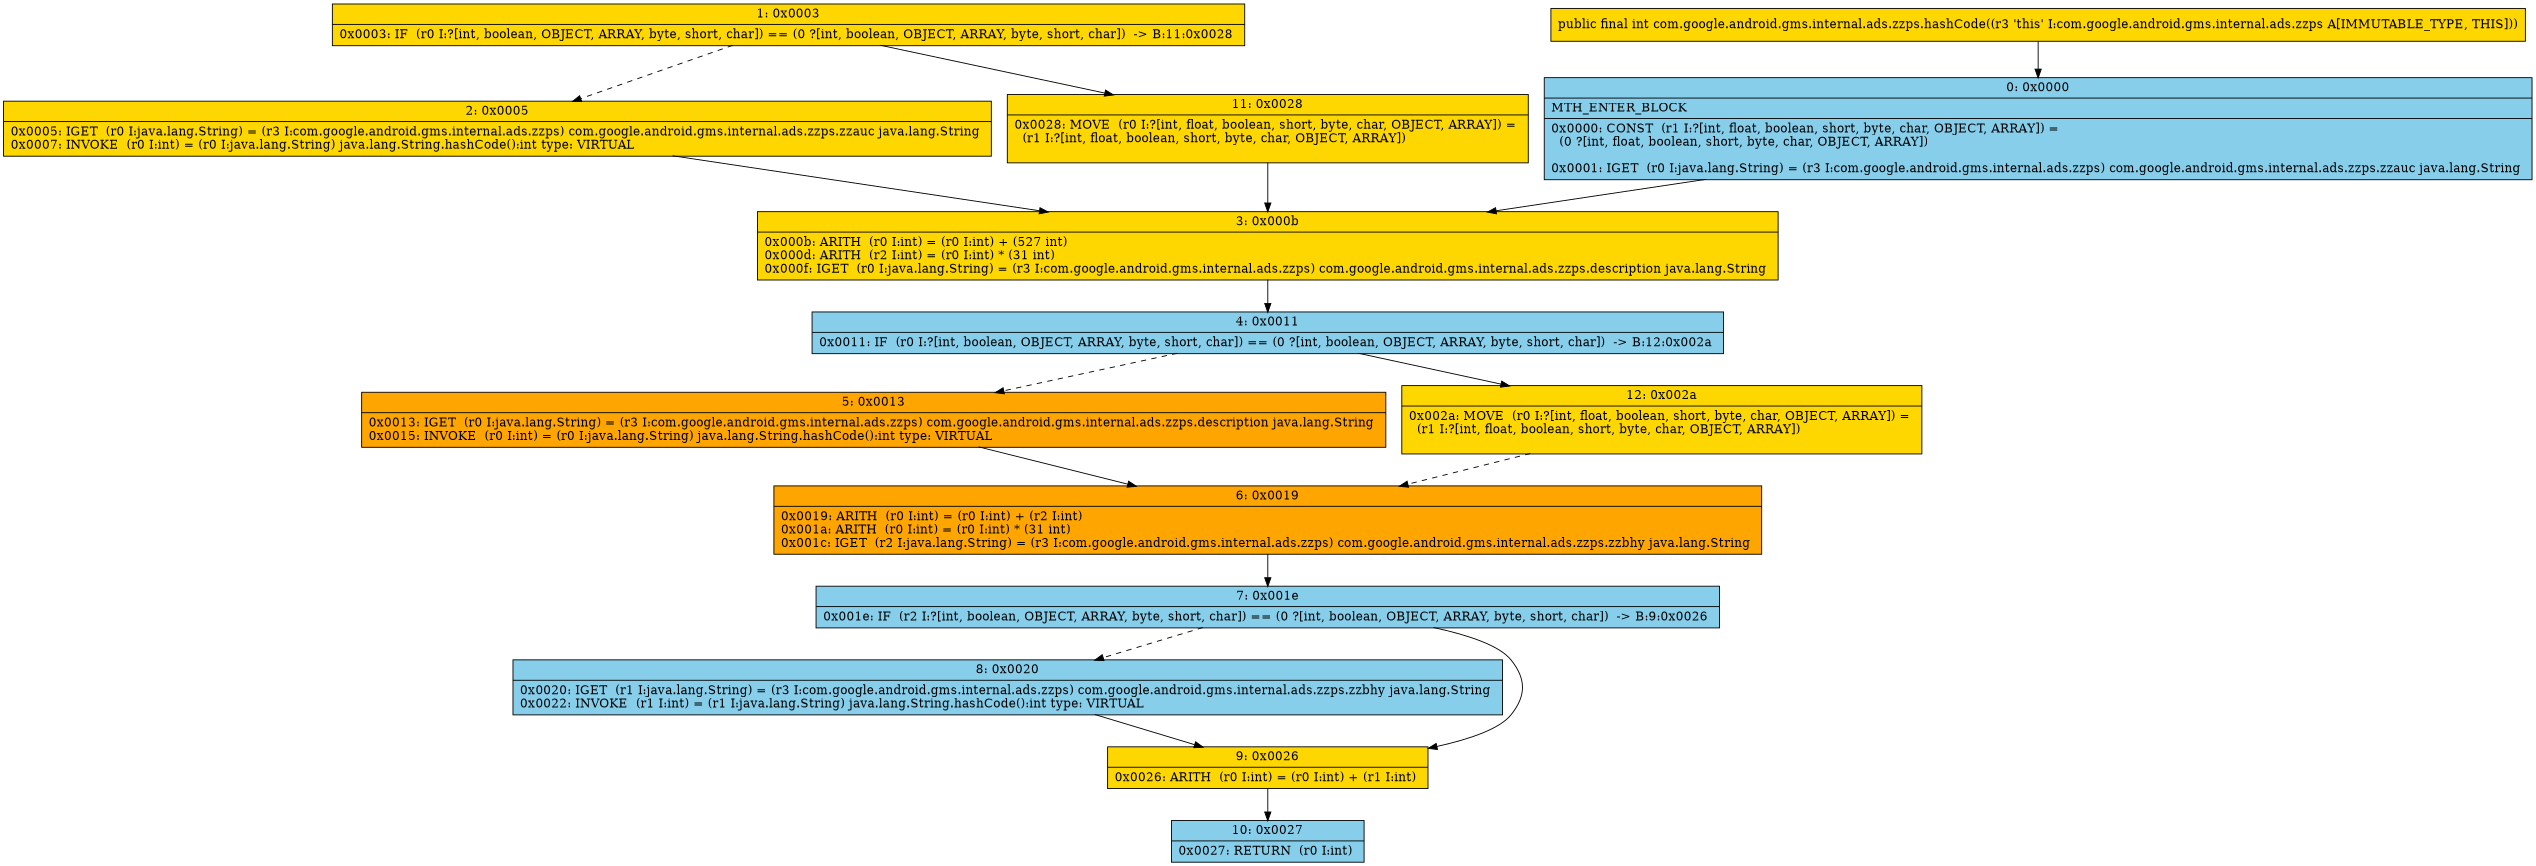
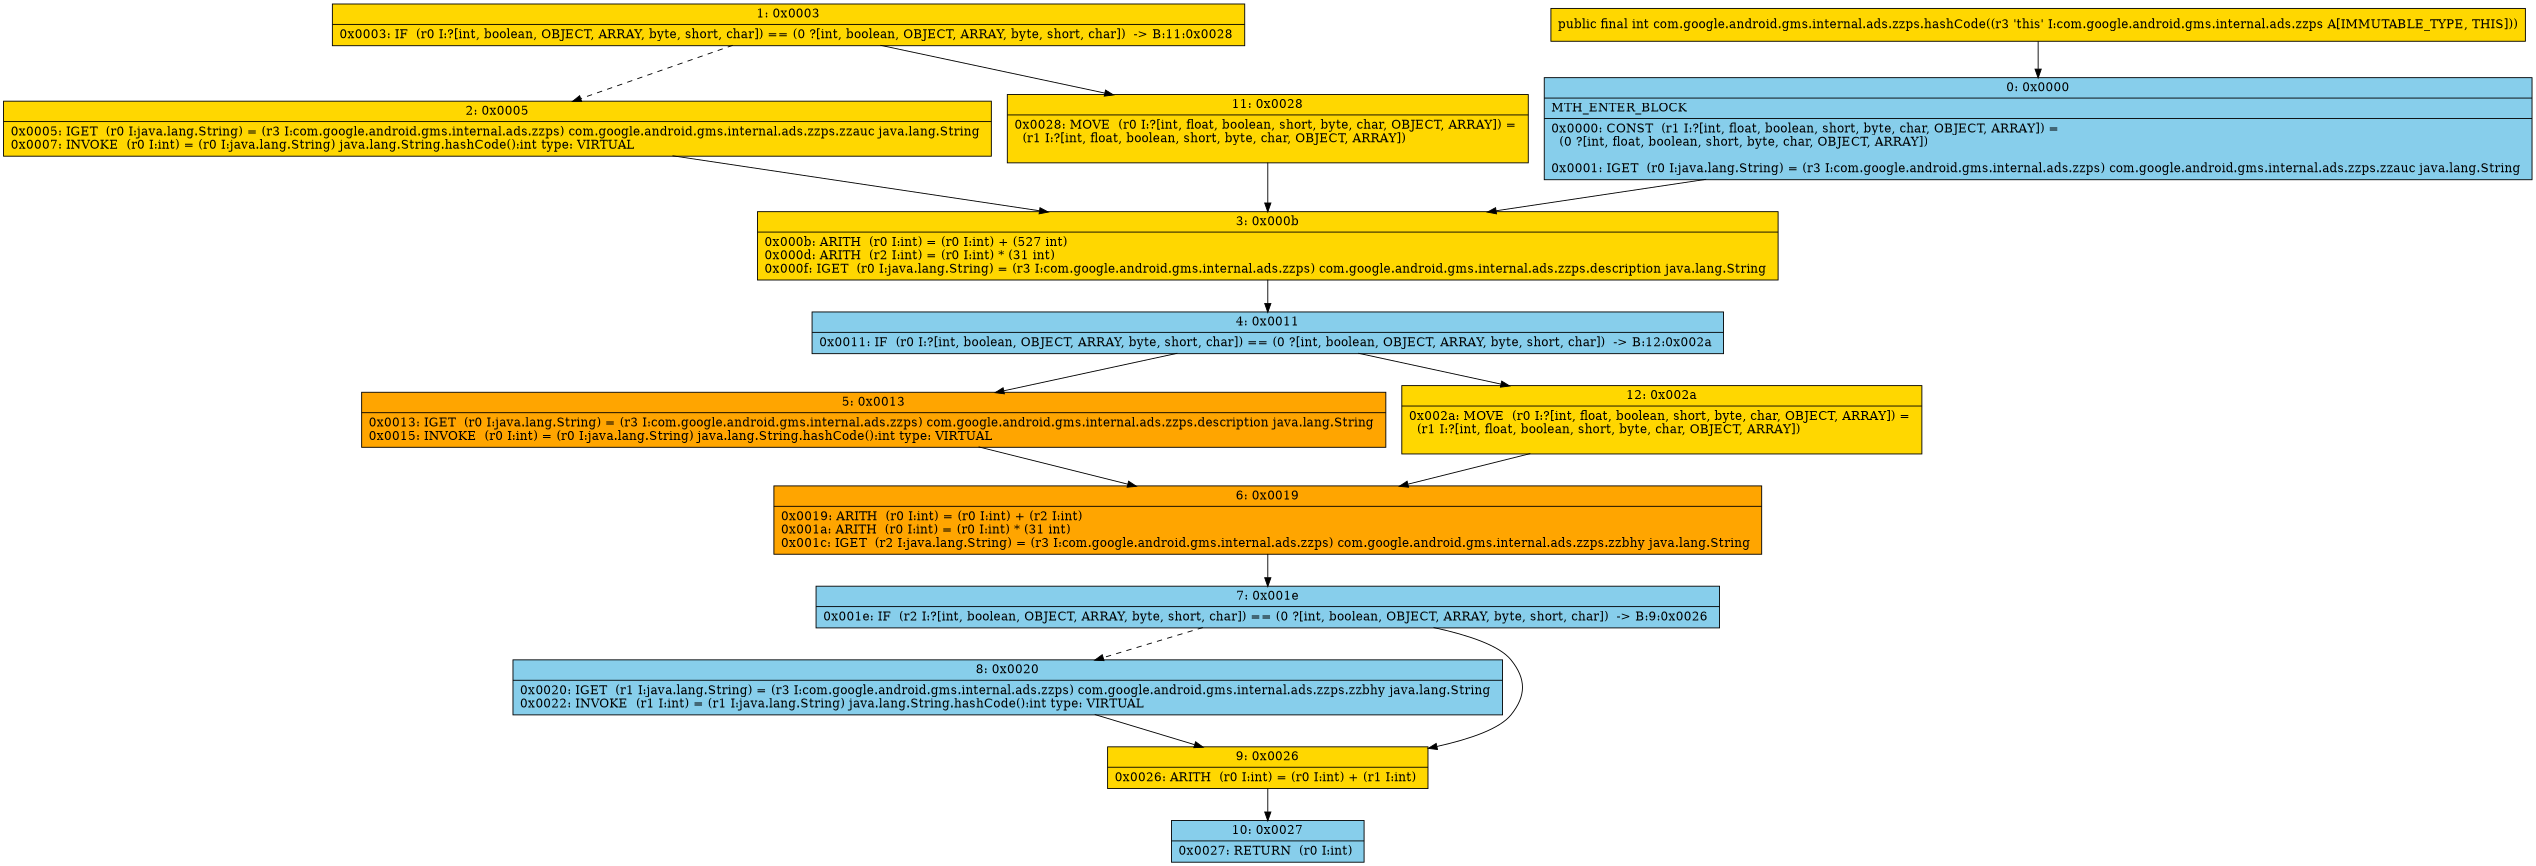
(1091, 372) -> (1091, 372)
(1469, 469) -> (1469, 469)
